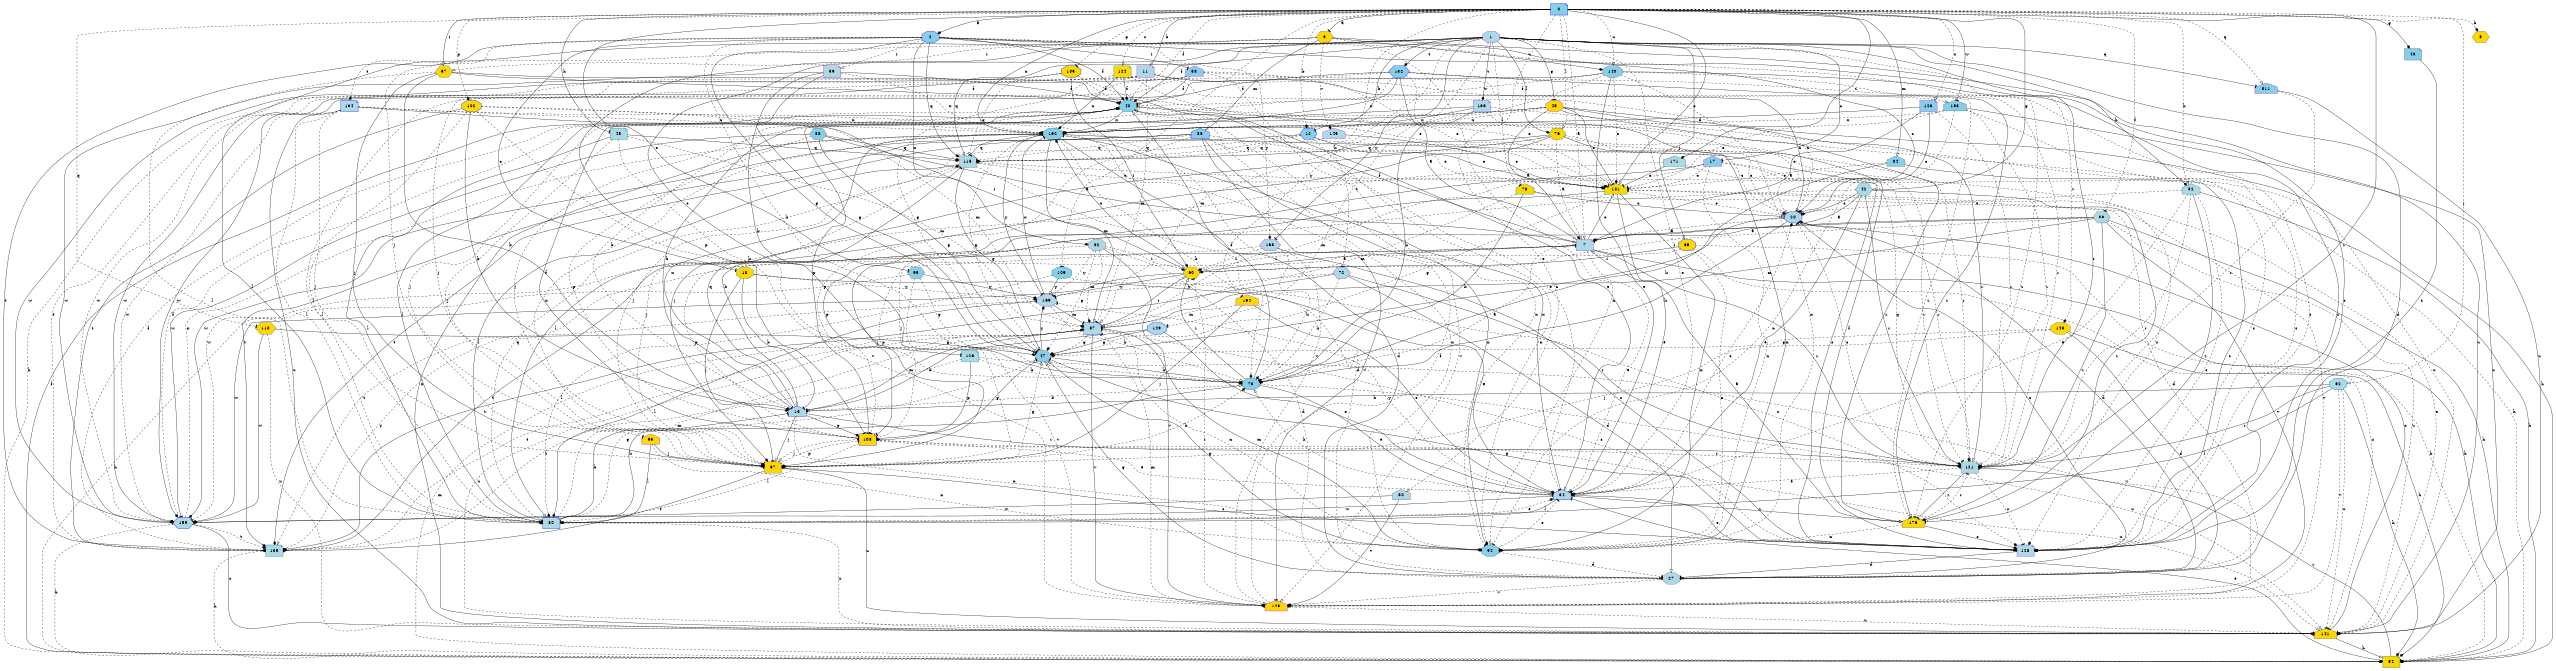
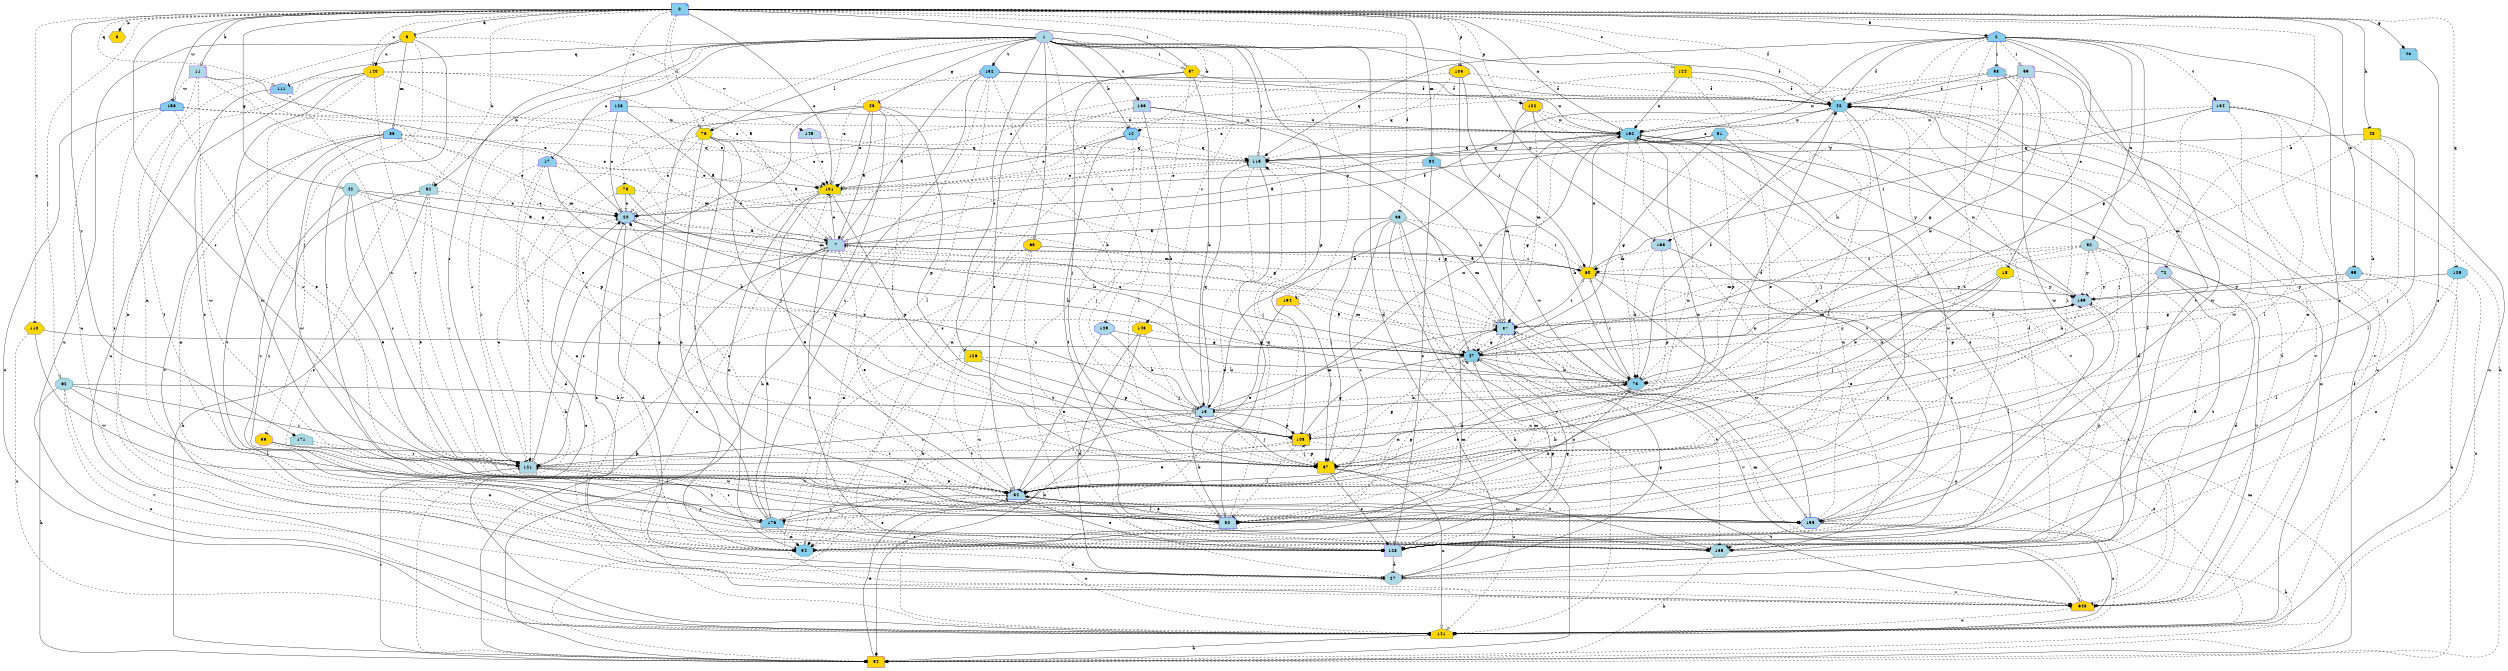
(931, 37) -> (1997, 37)
(1613, 72) -> (374, 72)
(2266, 89) -> (282, 89)
(1502, 100) -> (1151, 121)
(271, 102) -> (1567, 348)
(957, 106) -> (1262, 106)
(1955, 106) -> (172, 106)
(1700, 120) -> (1130, 120)
(619, 134) -> (2372, 134)
(818, 134) -> (1720, 134)
(1488, 156) -> (818, 160)
(1646, 175) -> none
(1270, 245) -> (1661, 245)
(1453, 272) -> (281, 477)
(1643, 289) -> (373, 420)
(970, 356) -> (973, 356)
(1304, 412) -> (2195, 412)
(651, 440) -> (264, 440)
(1401, 495) -> none
(1913, 523) -> (772, 523)
(274, 551) -> (1720, 551)
(1276, 606) -> (2083, 606)
none -> (2294, 624)
(2391, 662) -> (876, 662)
